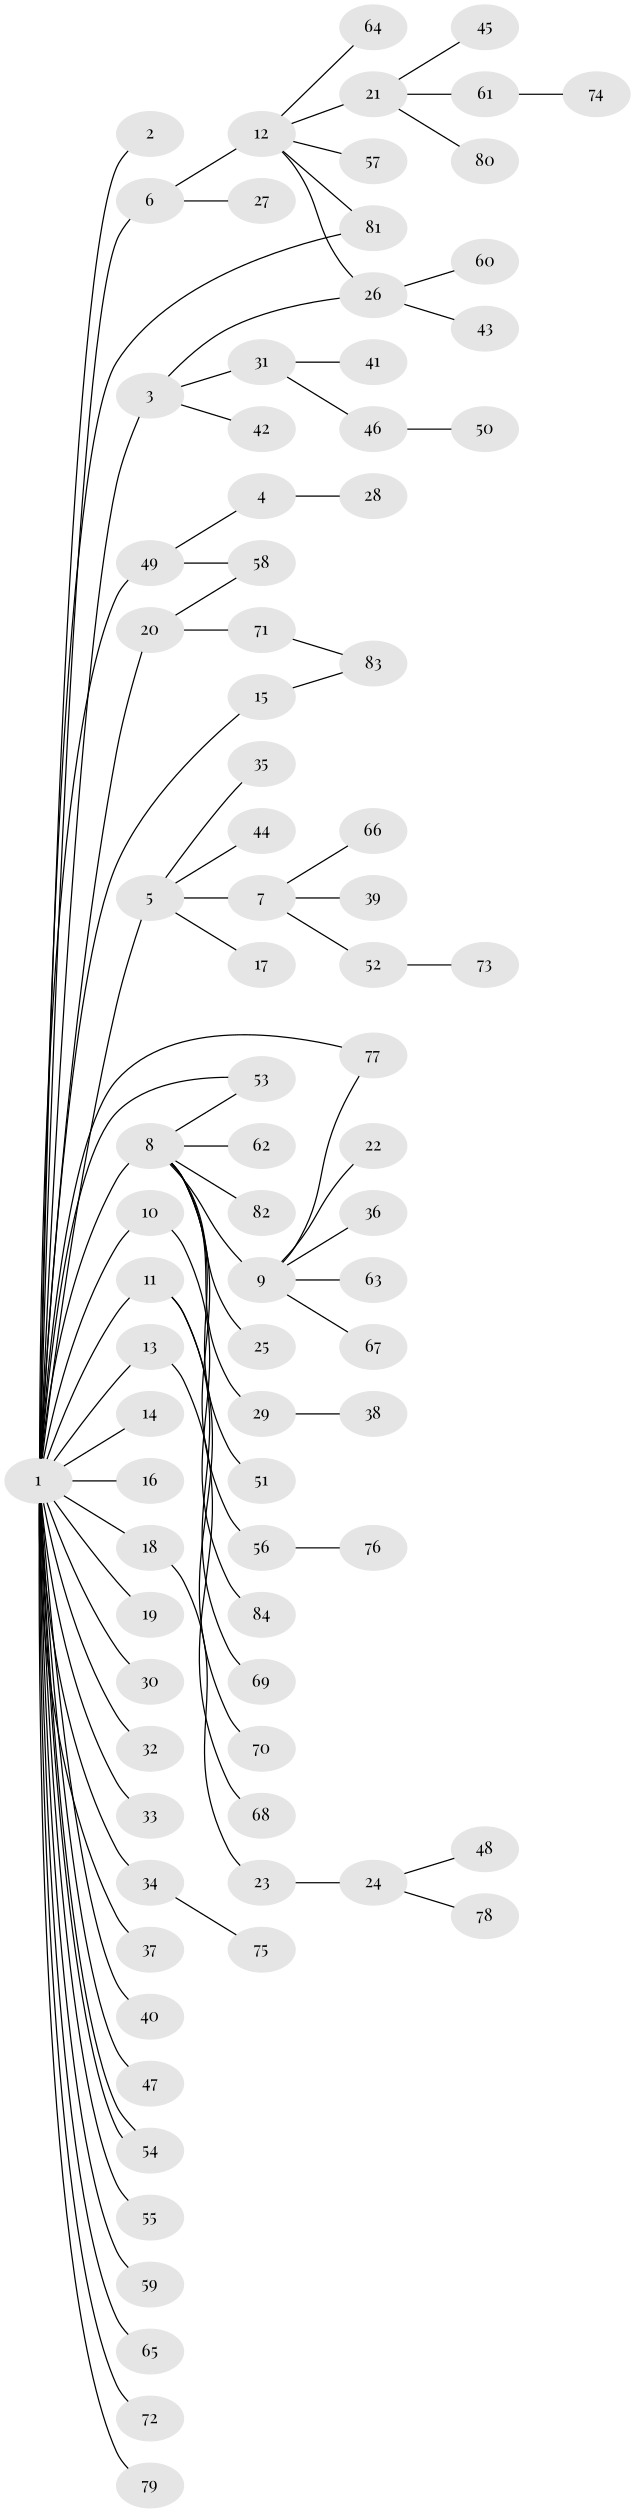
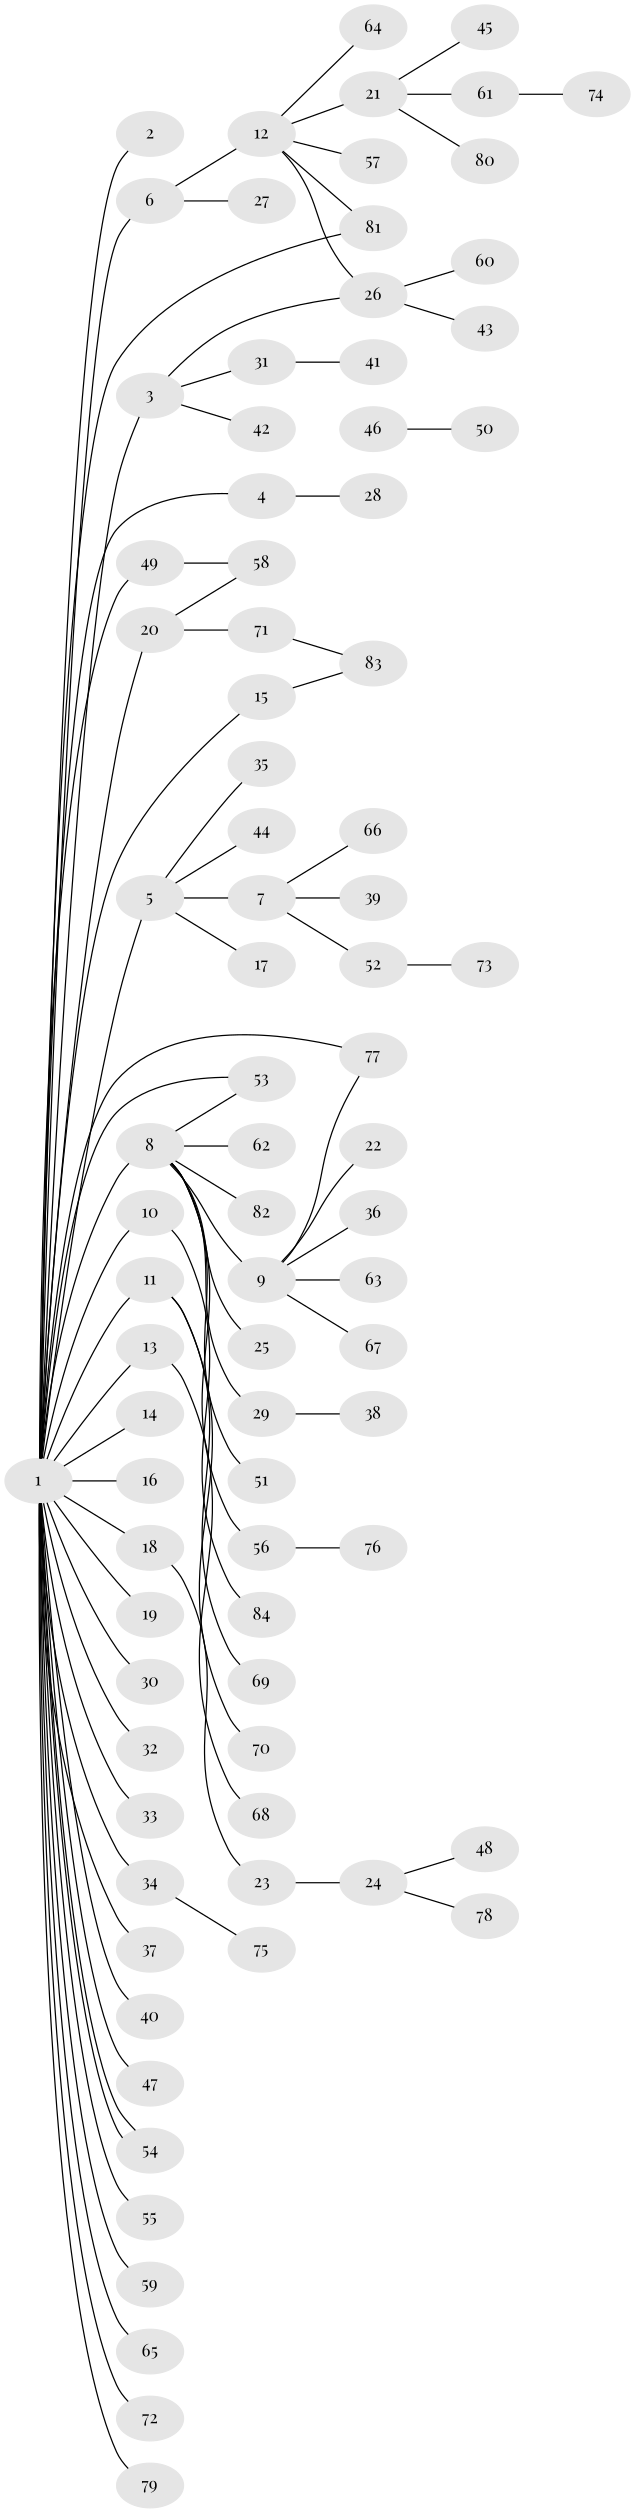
(318, 396) -> none
(206, 530) -> (78, 694)
